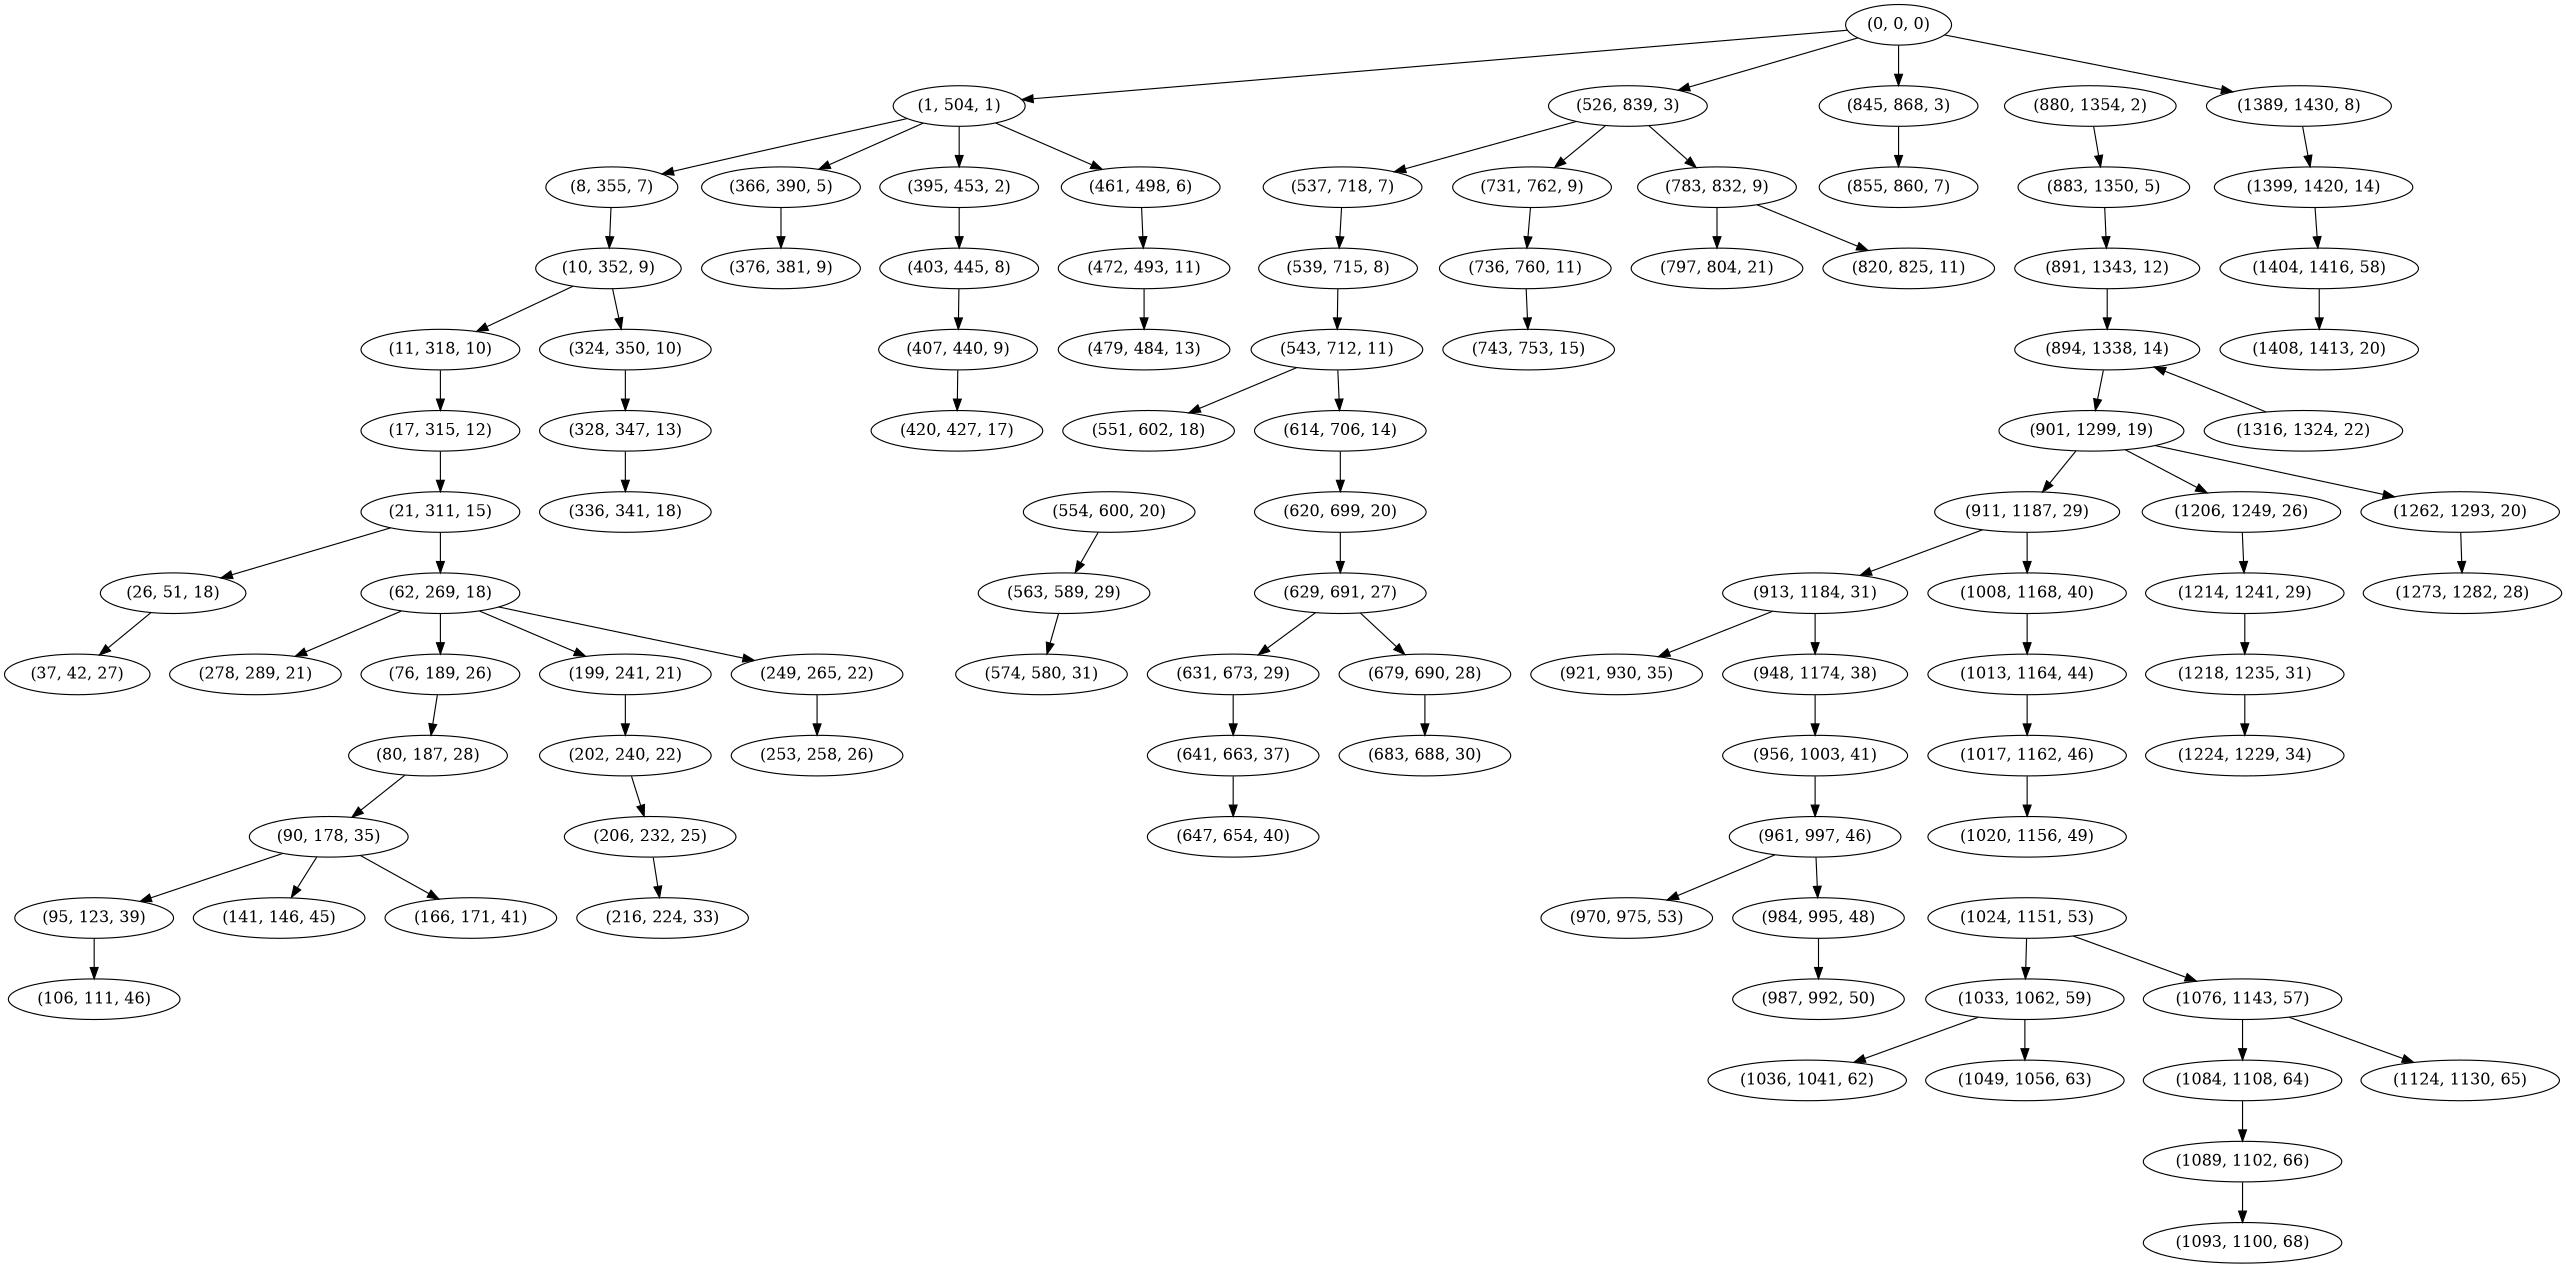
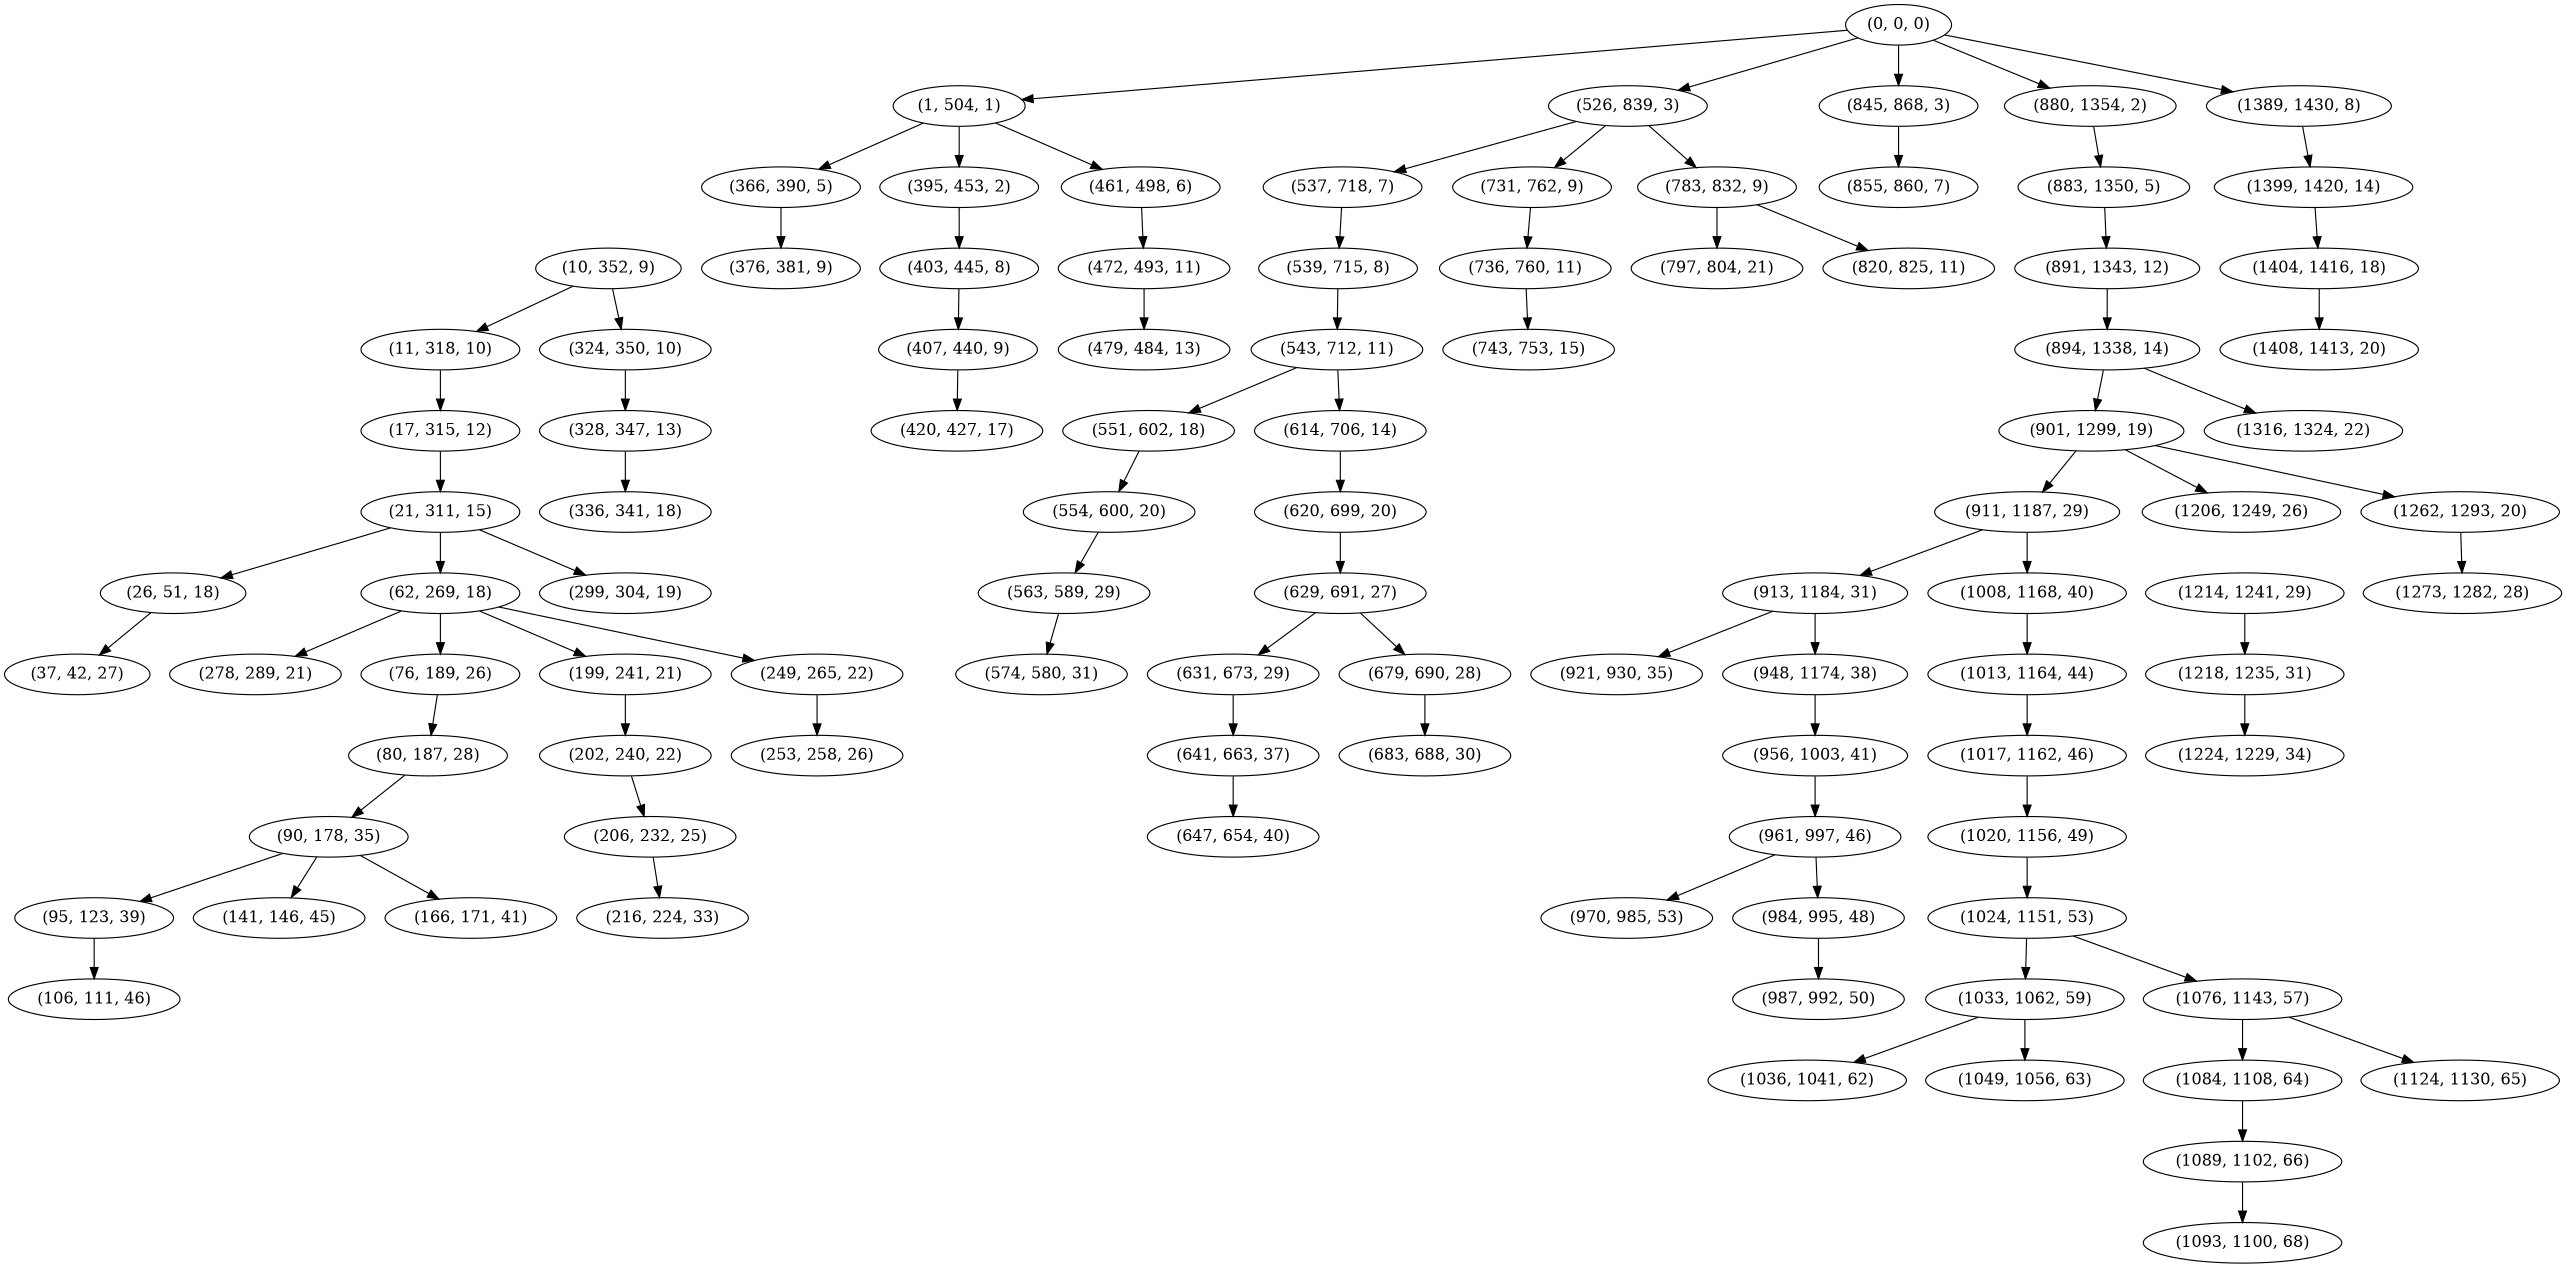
none -> (1986, 62)
(612, 187) -> none
(2319, 268) -> (2319, 268)
(2216, 391) -> (2195, 389)
none -> (1132, 466)
(2243, 547) -> none
none -> (625, 593)
none -> (2027, 872)
(1627, 918) -> (1627, 918)
